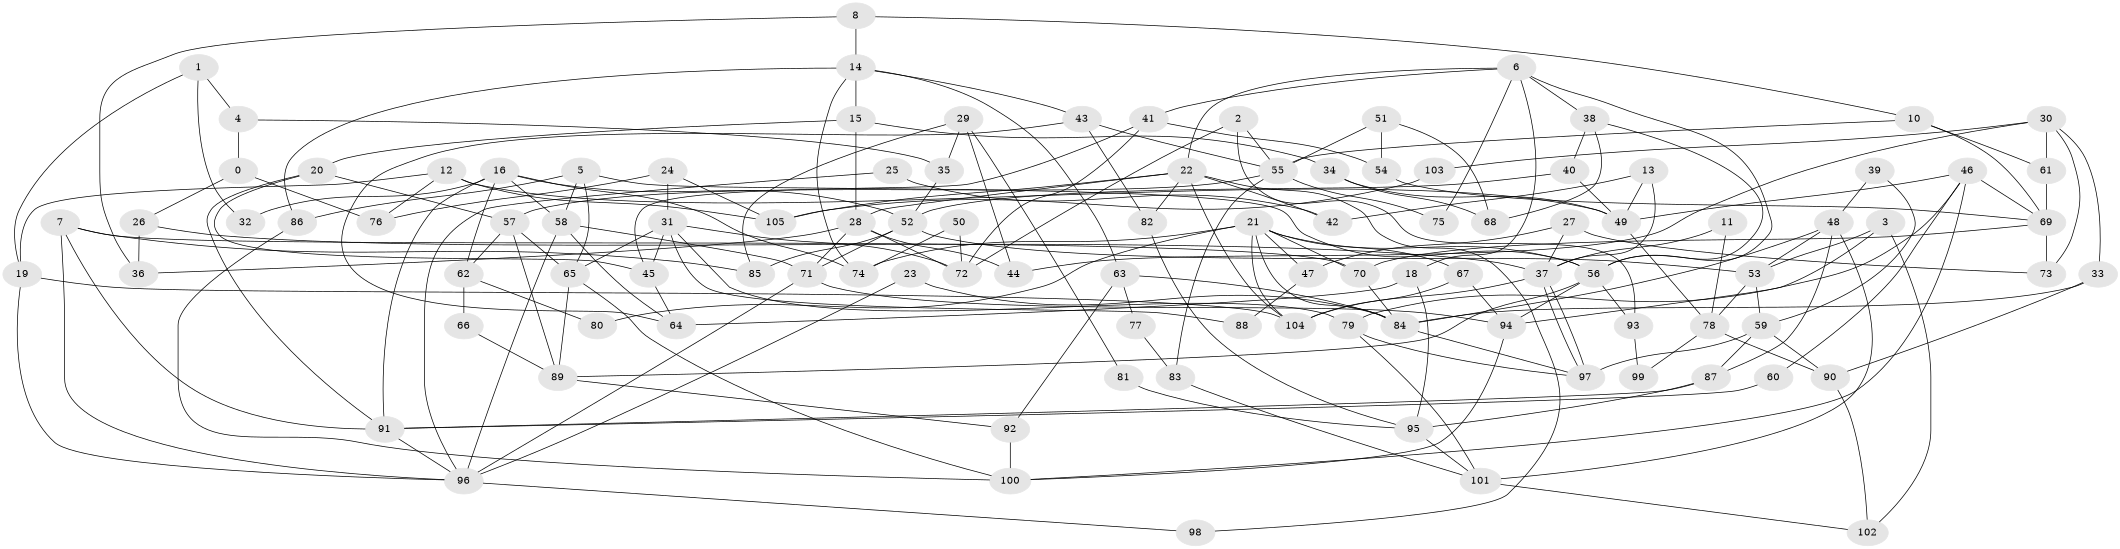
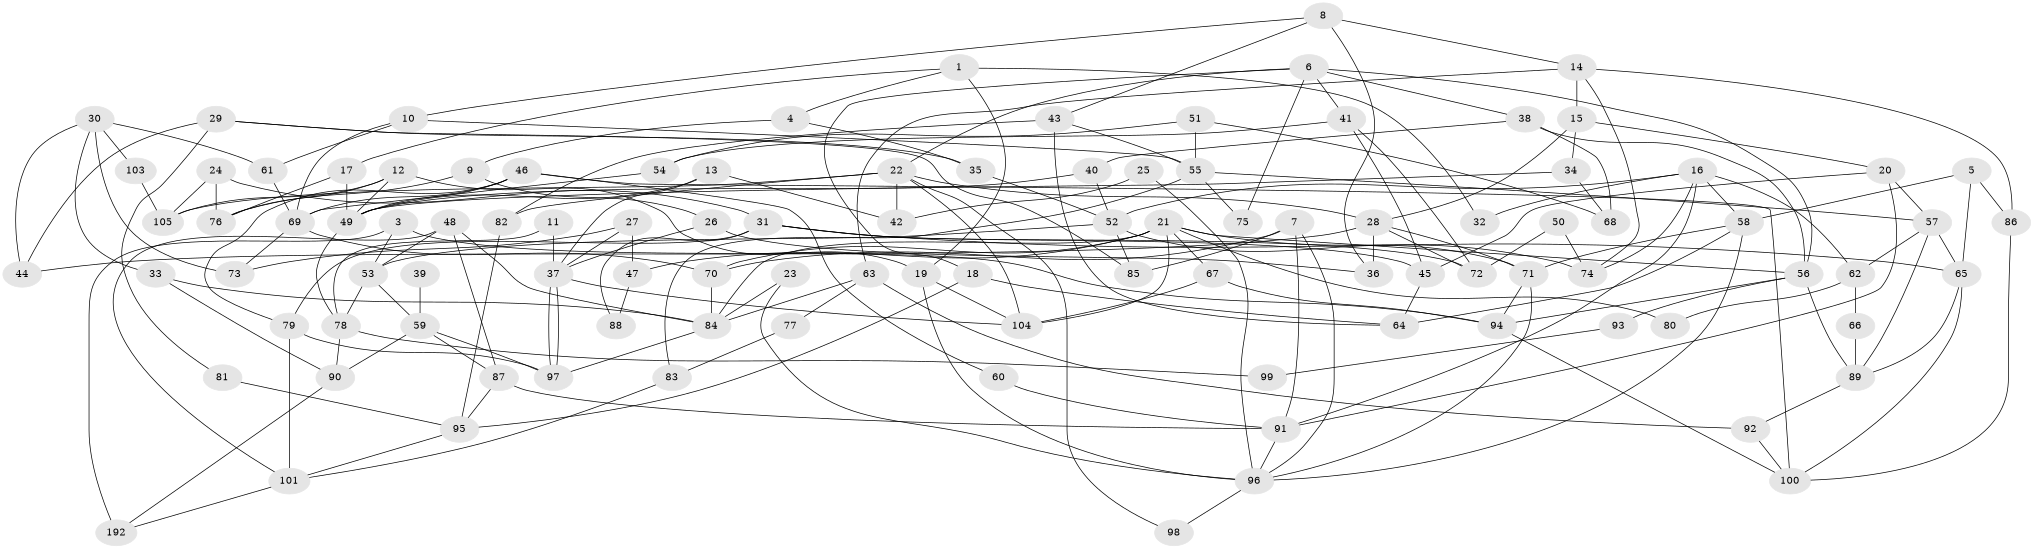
(971, 88) -> (1189, 67)
(1239, 119) -> none
(238, 171) -> (470, 171)
none -> (347, 171)
(1854, 197) -> none
(1292, 220) -> none
(1868, 533) -> (116, 533)
